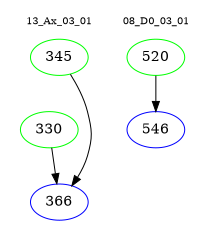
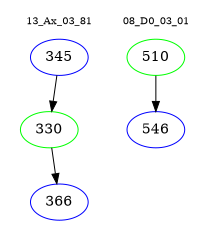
(59, 22) -> (59, 22)
(59, 57) -> (59, 57)
(156, 57) -> (156, 57)
(90, 125) -> (55, 88)
